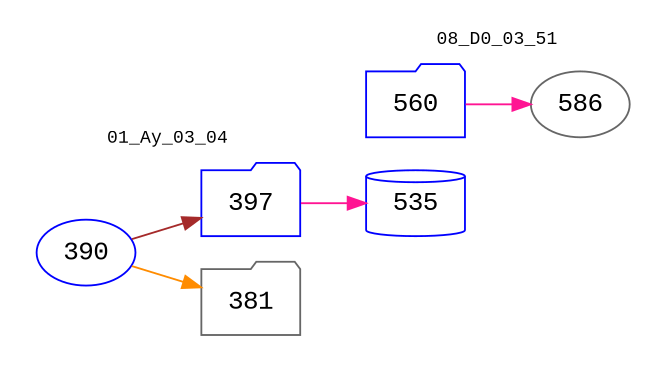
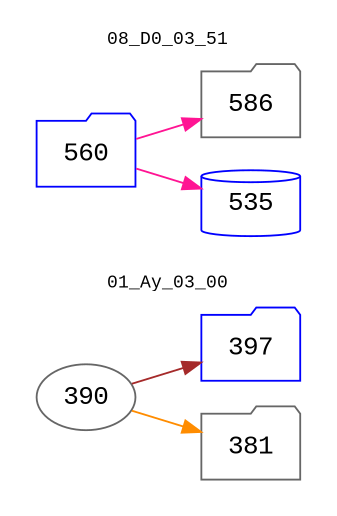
(580, 104) -> (251, 104)
(168, 138) -> (168, 283)
(327, 203) -> (160, 176)
(86, 253) -> (86, 397)
